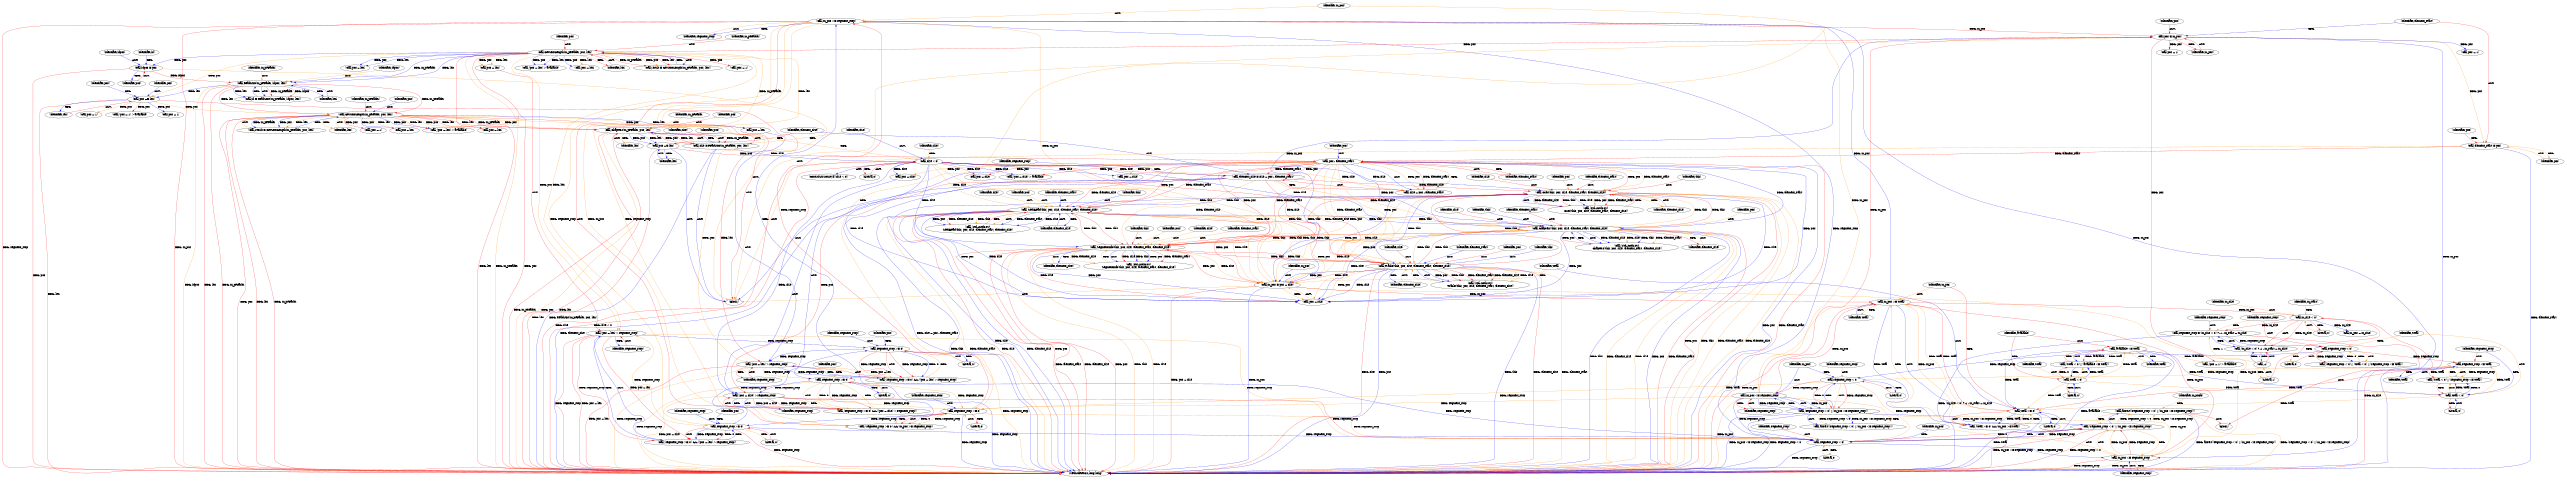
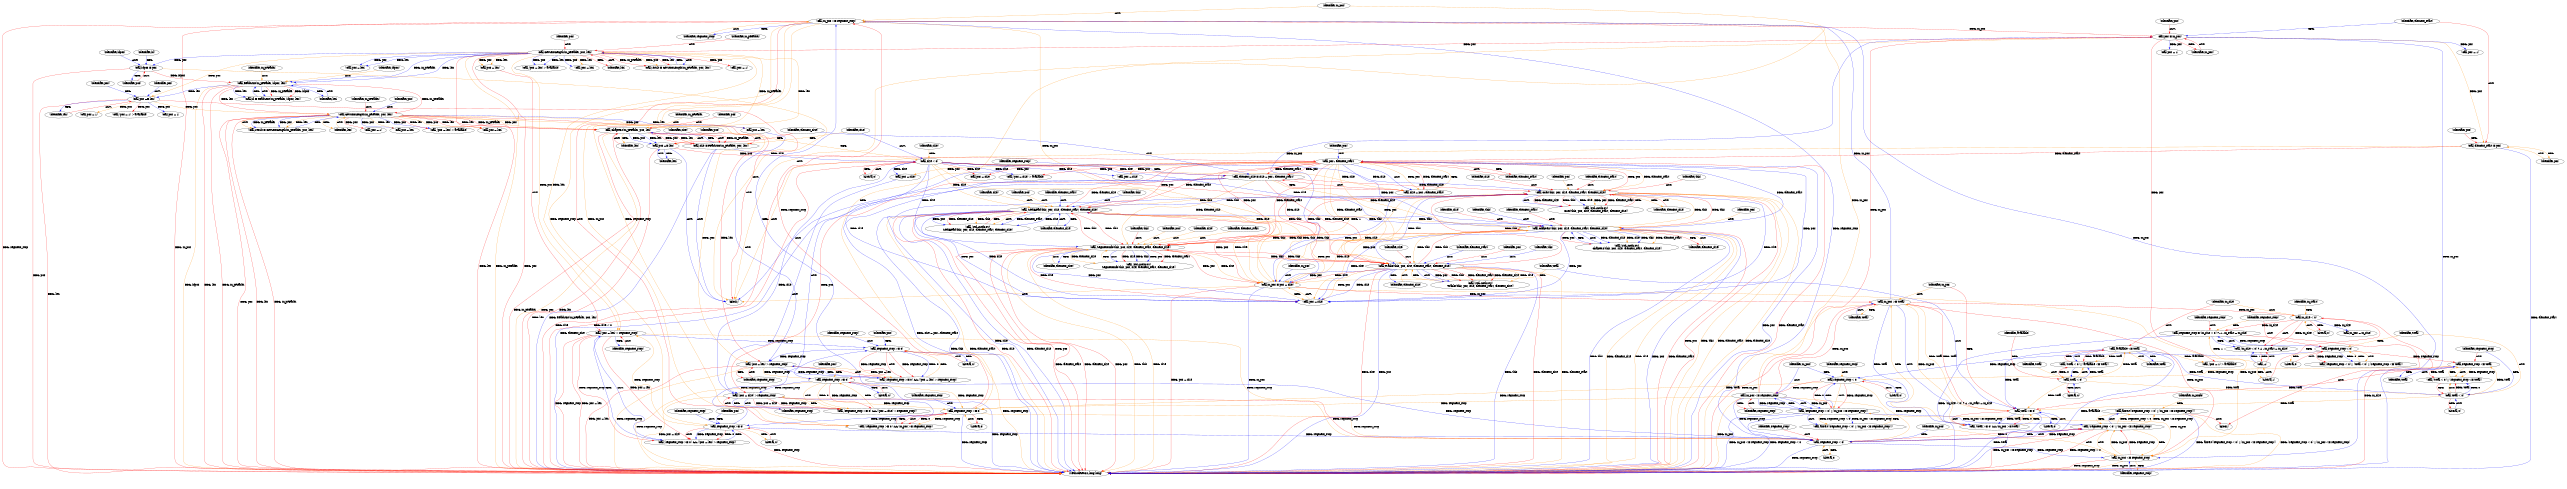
(828, 177) -> none
(1356, 219) -> (1356, 219)
(2069, 341) -> (2171, 322)
